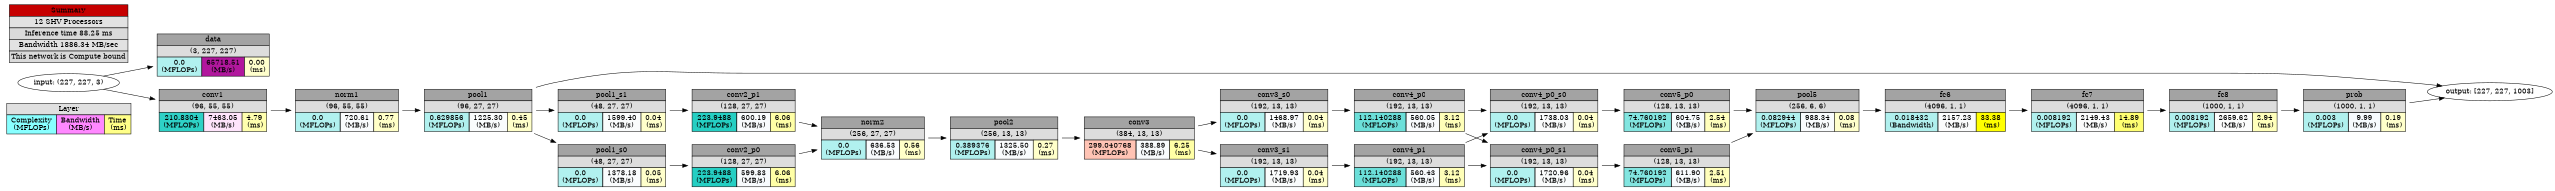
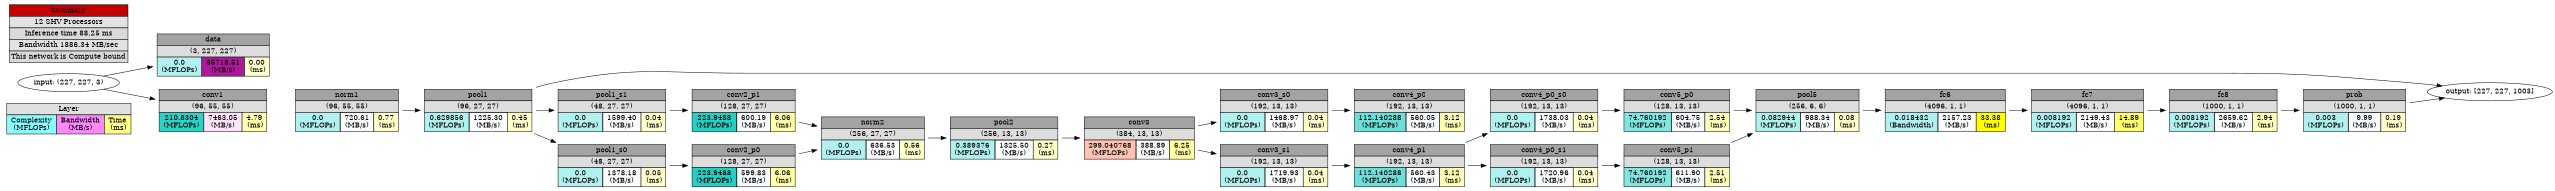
(278, 110) -> none
(1475, 110) -> none
(1472, 136) -> none
